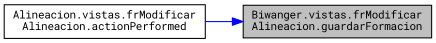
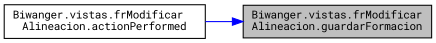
(105, 22) -> (105, 22)
